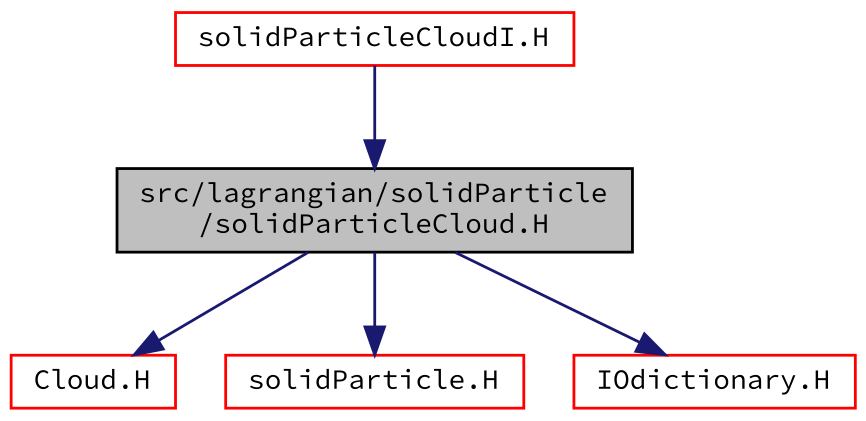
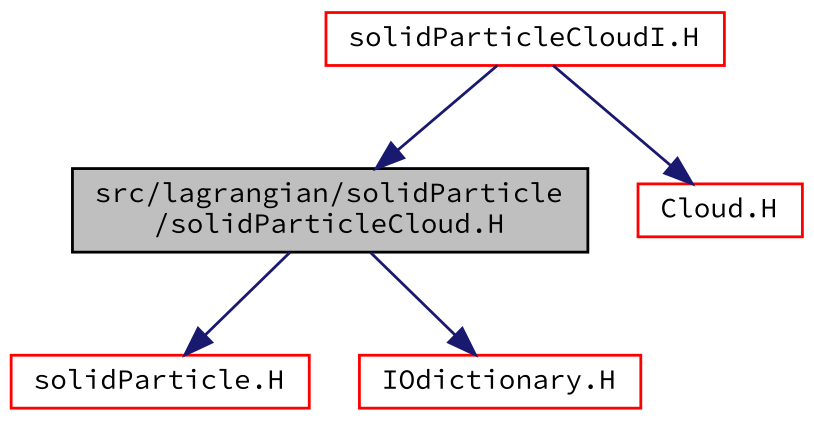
(233, 296) -> (612, 116)
